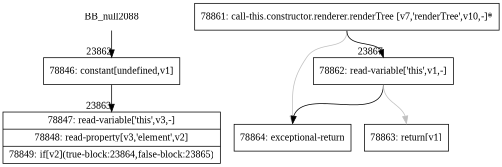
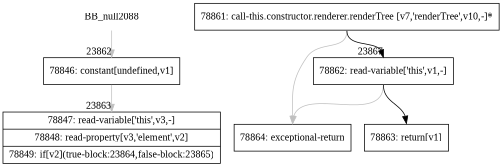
(112, 40) -> (112, 40)
(112, 94) -> (112, 94)
(392, 102) -> (392, 102)
(342, 104) -> (342, 104)
